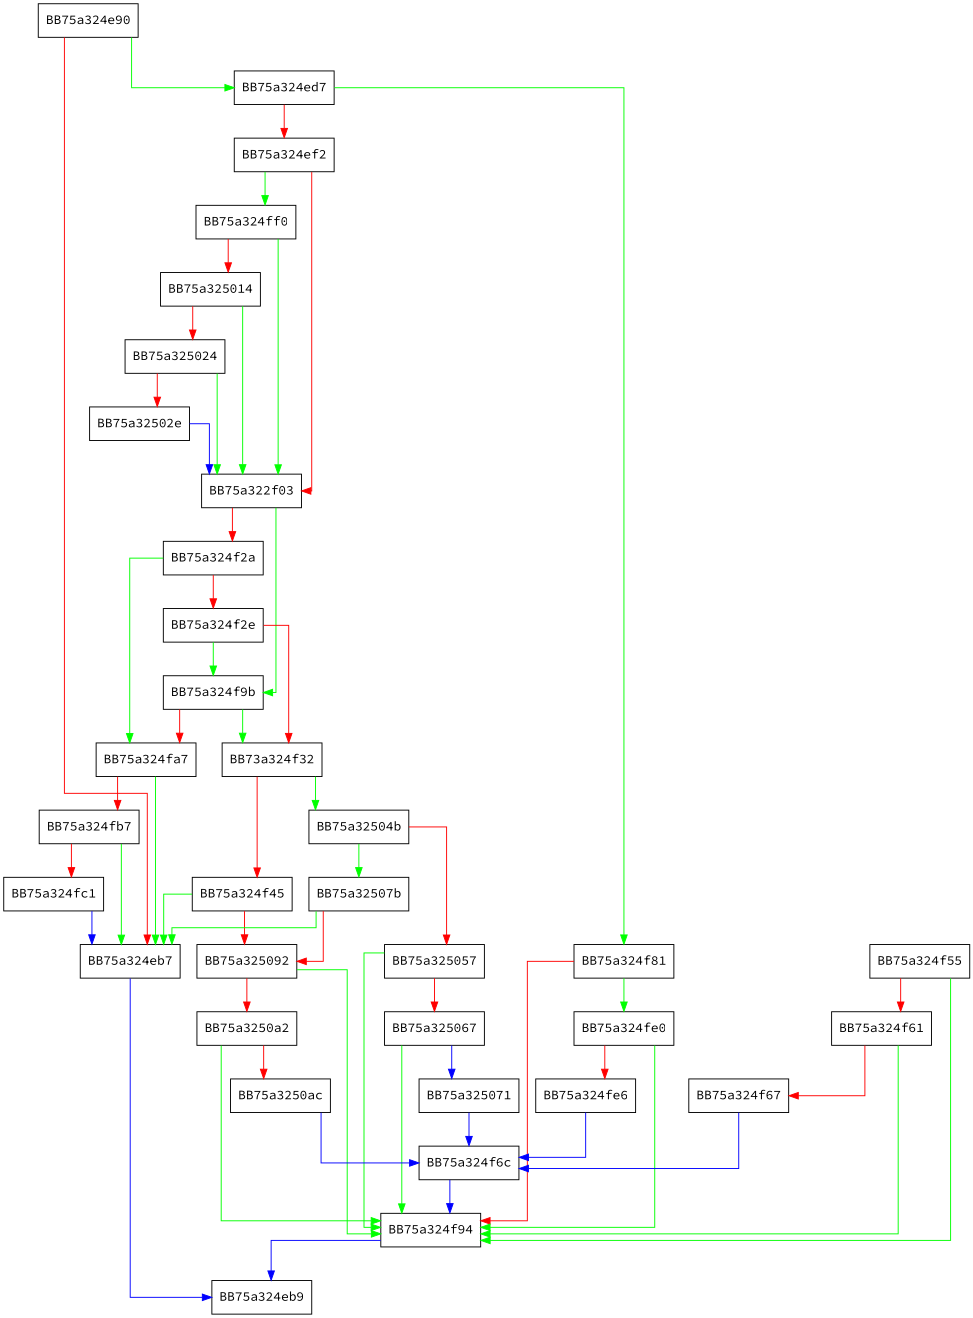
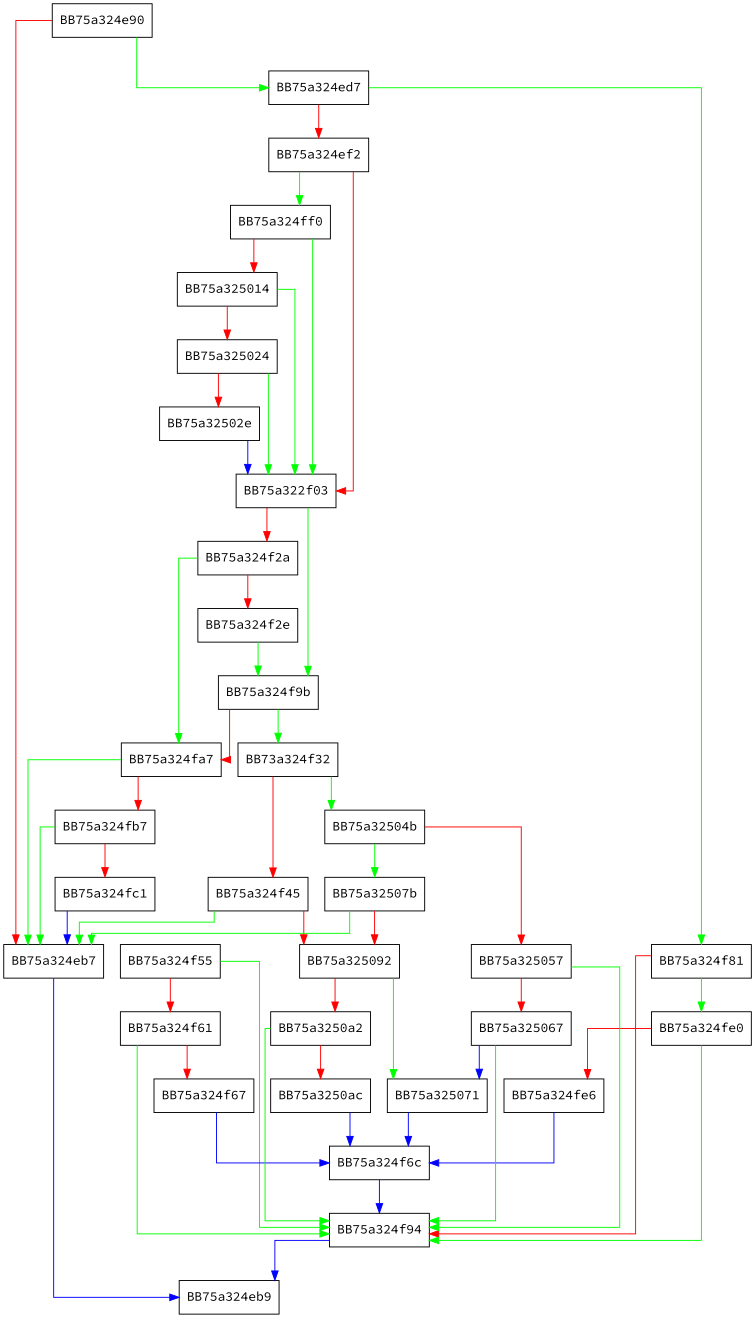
(289, 667) -> none
(347, 1089) -> (393, 1024)
